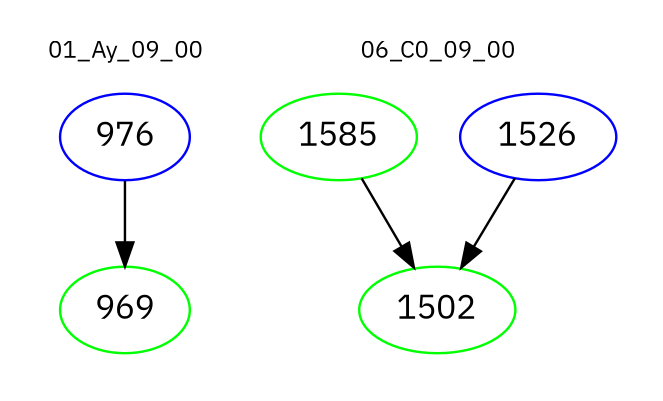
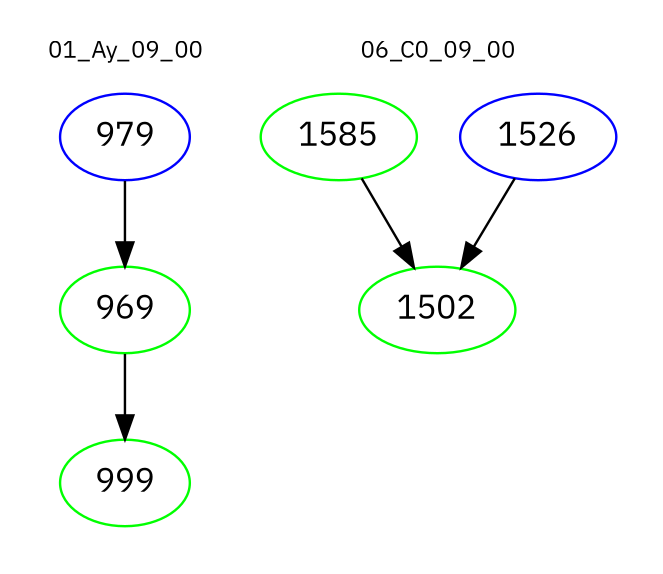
(125, 137) -> (125, 137)
none -> (125, 483)
